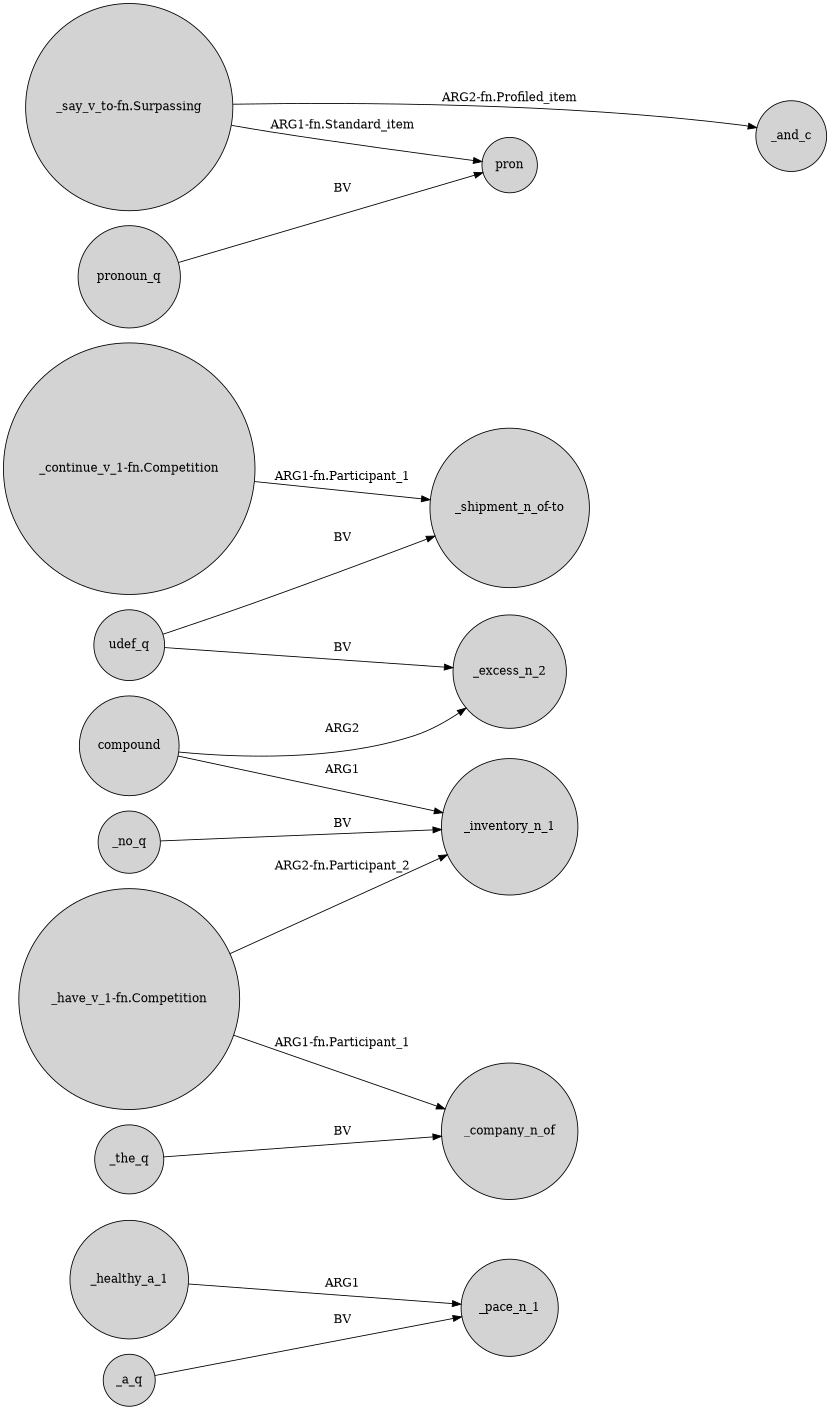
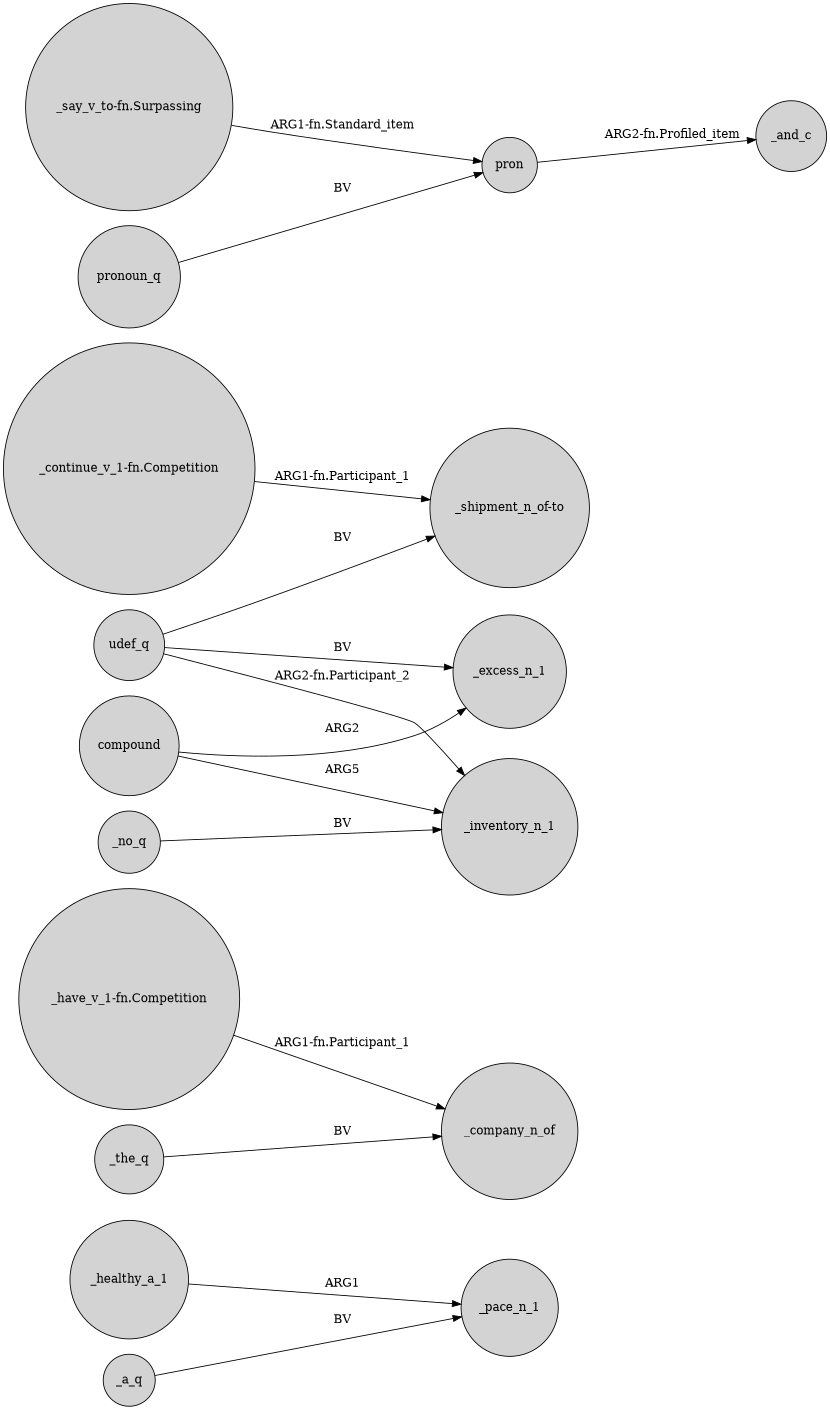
(491, 107) -> (642, 151)
(510, 672) -> (510, 672)
(342, 770) -> (342, 770)
(335, 906) -> (320, 695)
